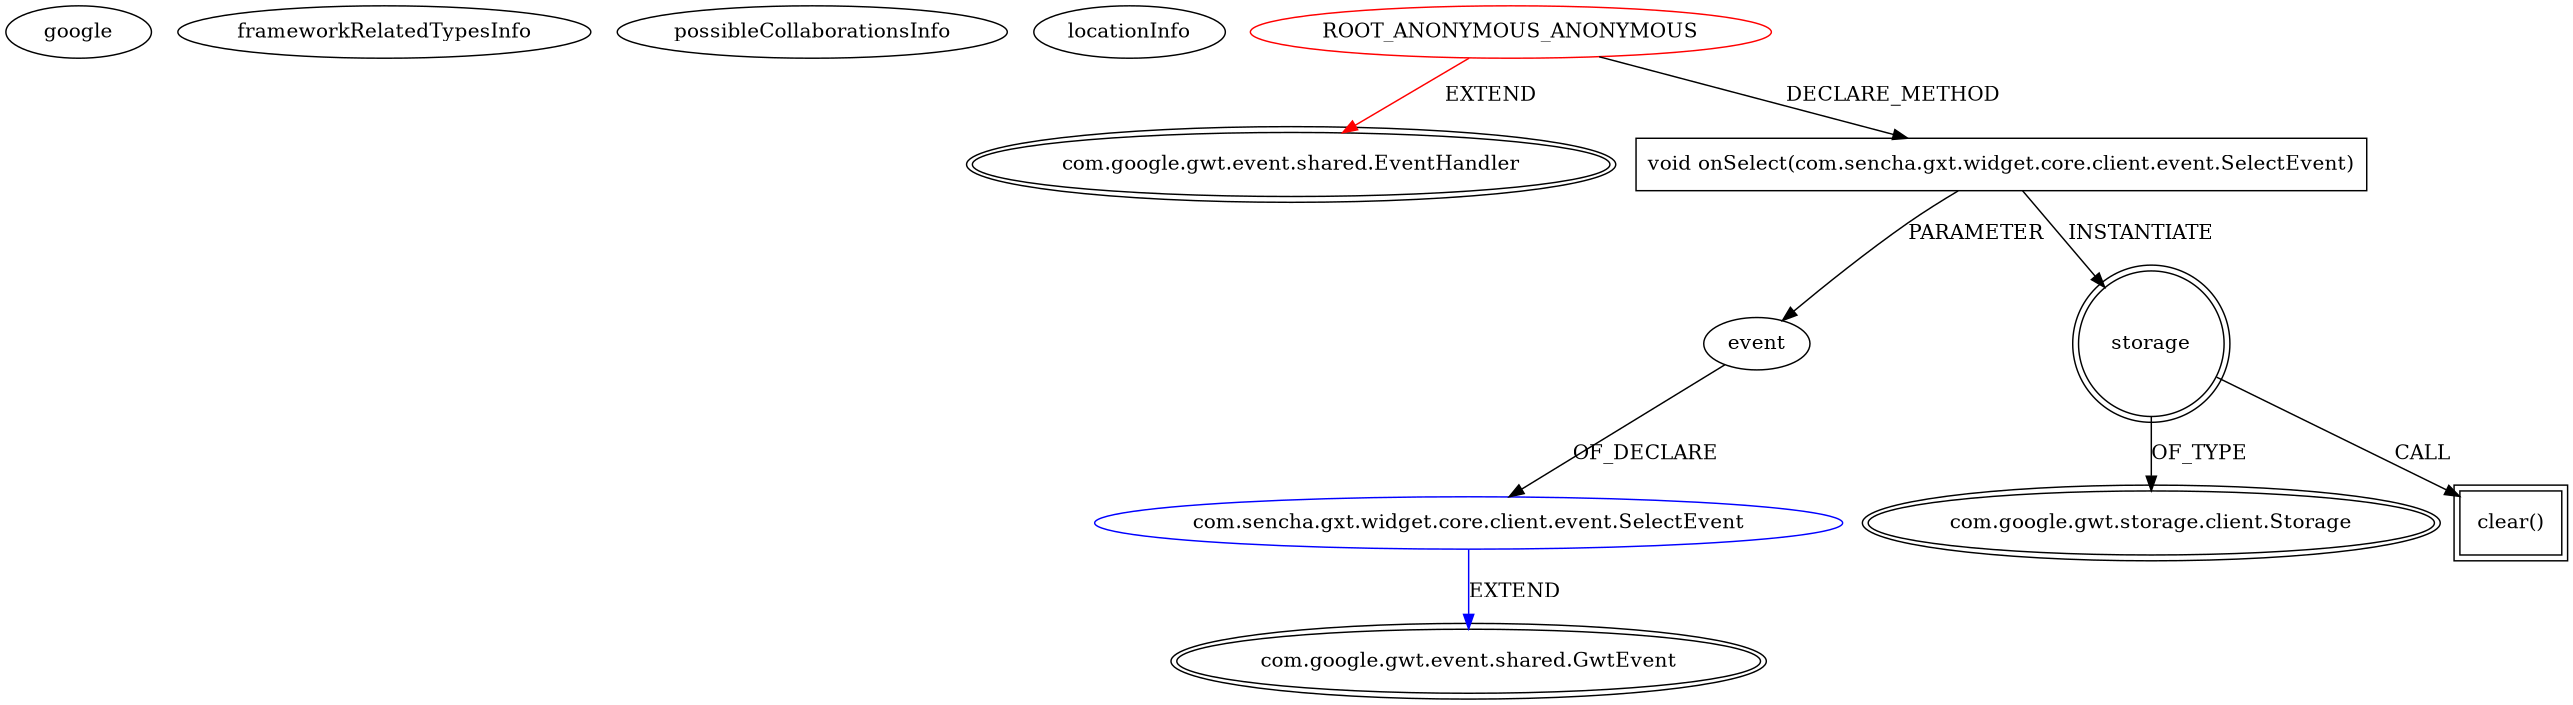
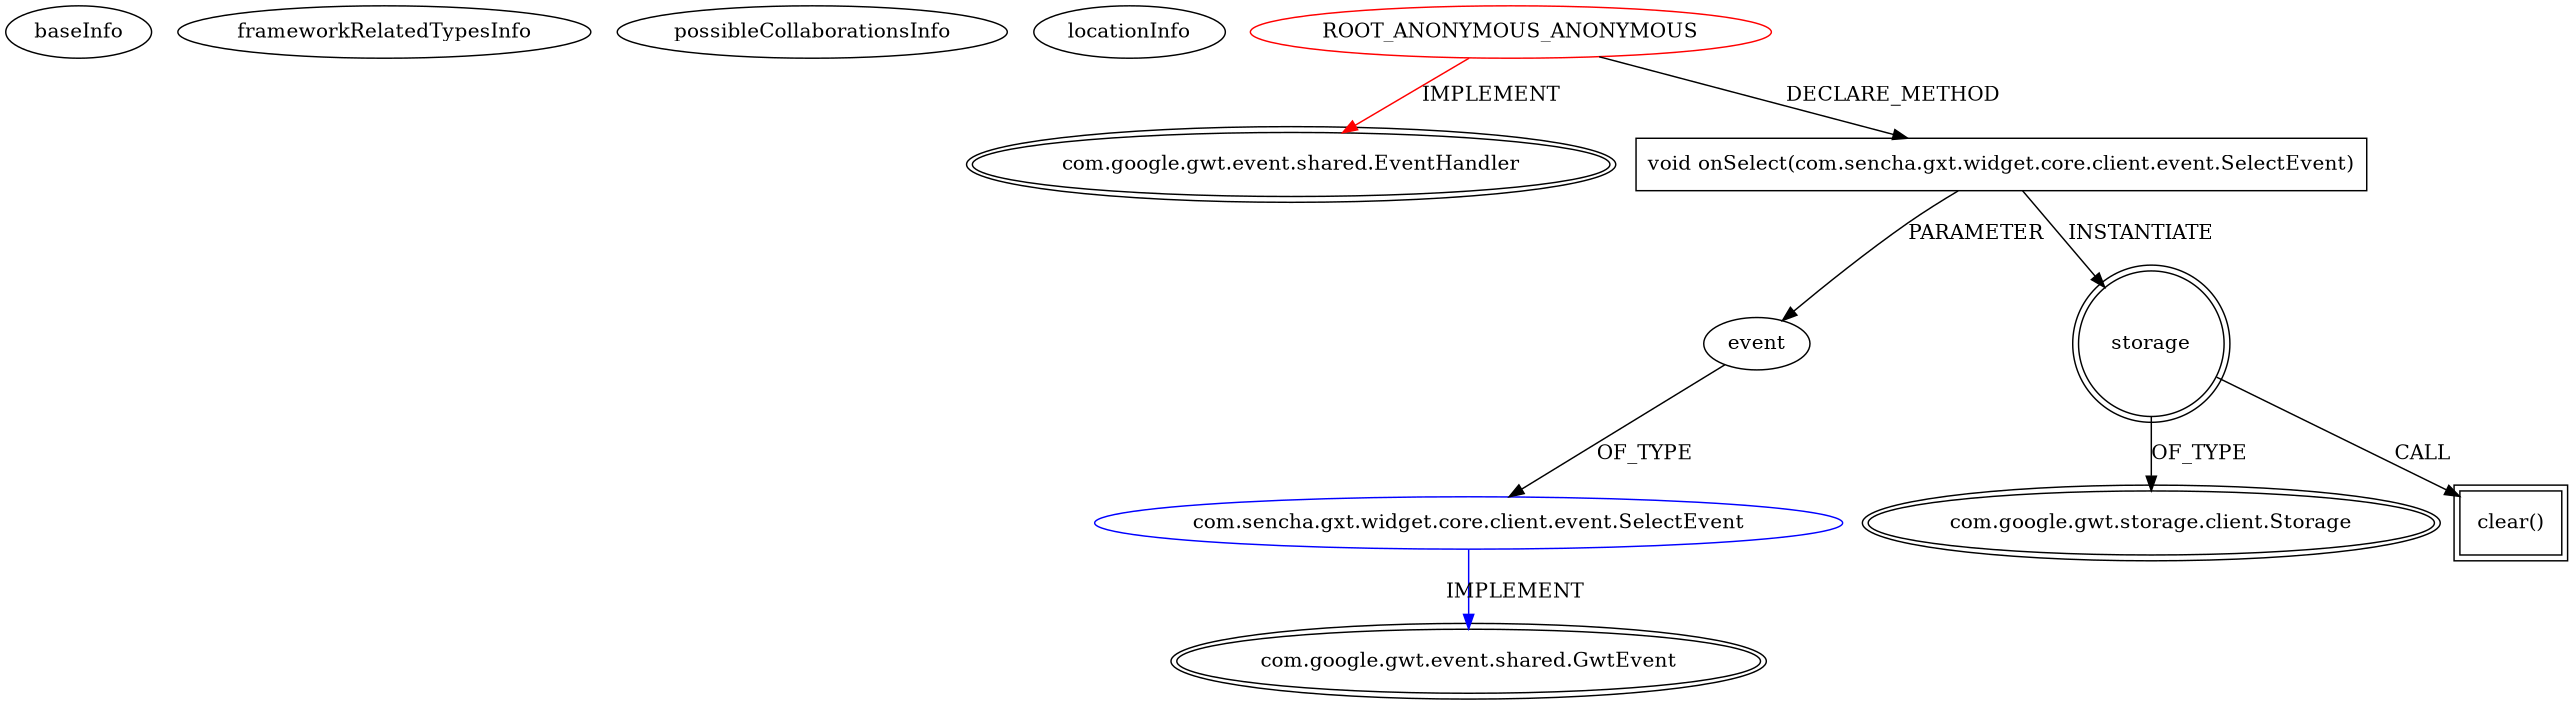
(79, 32) -> (79, 32)
(1491, 95) -> (1491, 95)
(1646, 454) -> (1646, 454)
(1515, 592) -> (1515, 592)
